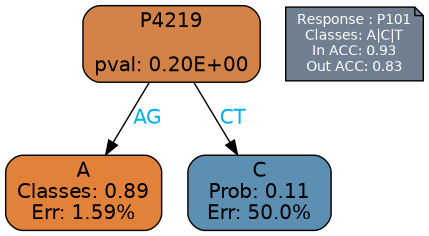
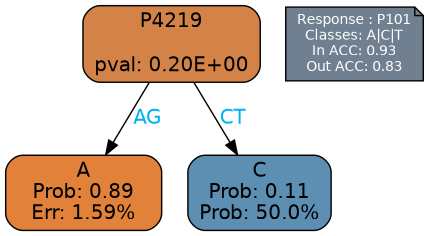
(84, 193) -> (84, 193)
(260, 193) -> (260, 193)
